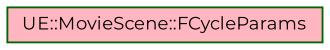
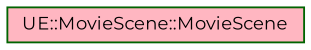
(165, 25) -> (156, 25)
